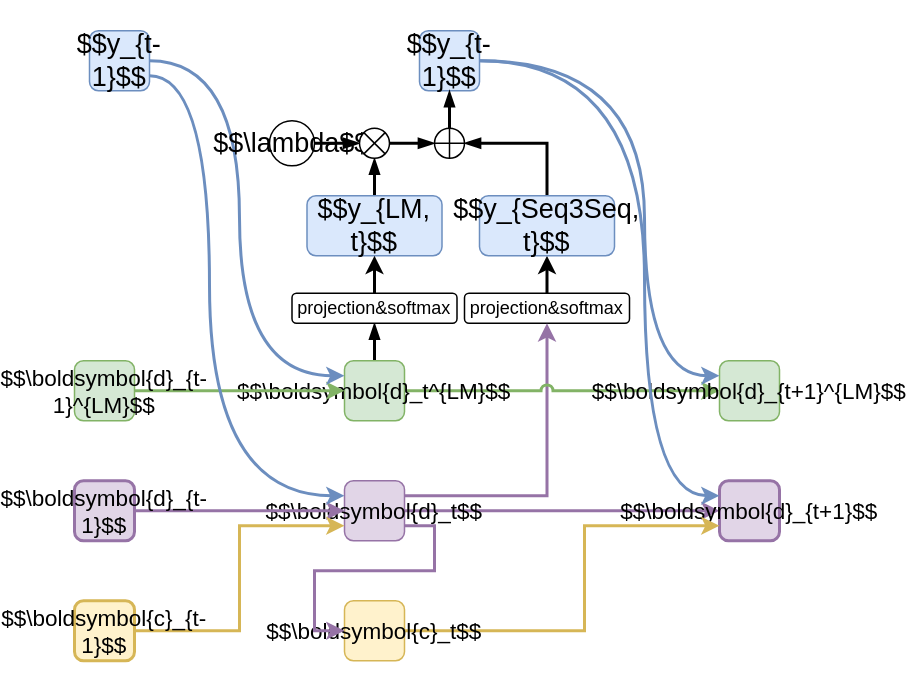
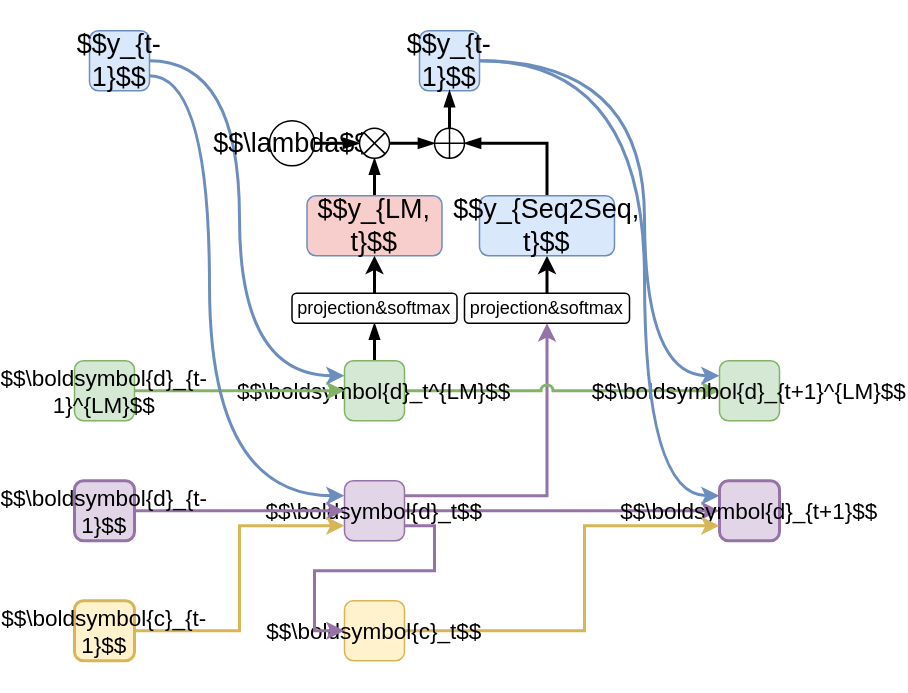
(374, 226) -> (374, 226)
(547, 226) -> (547, 226)
